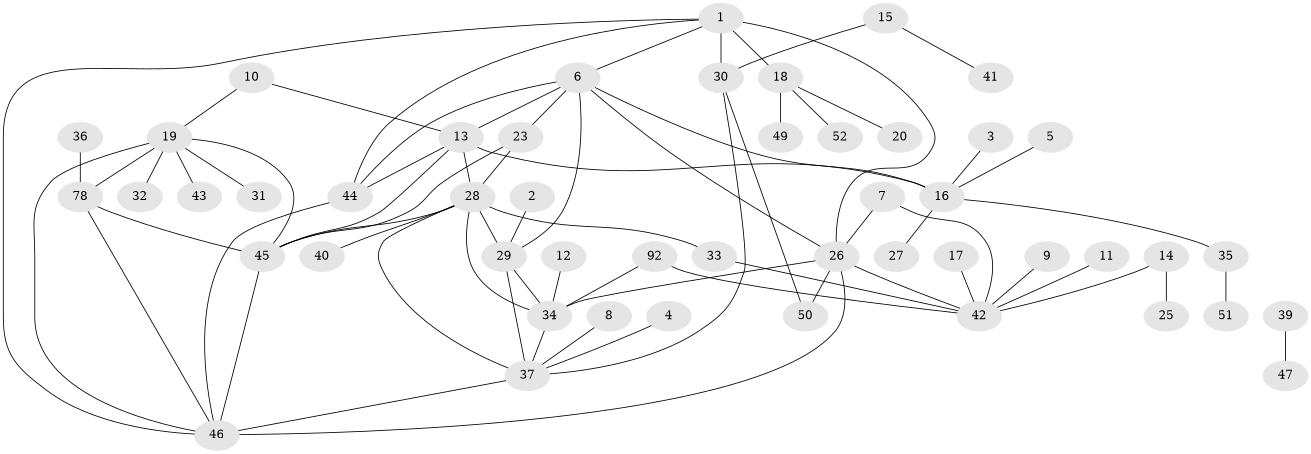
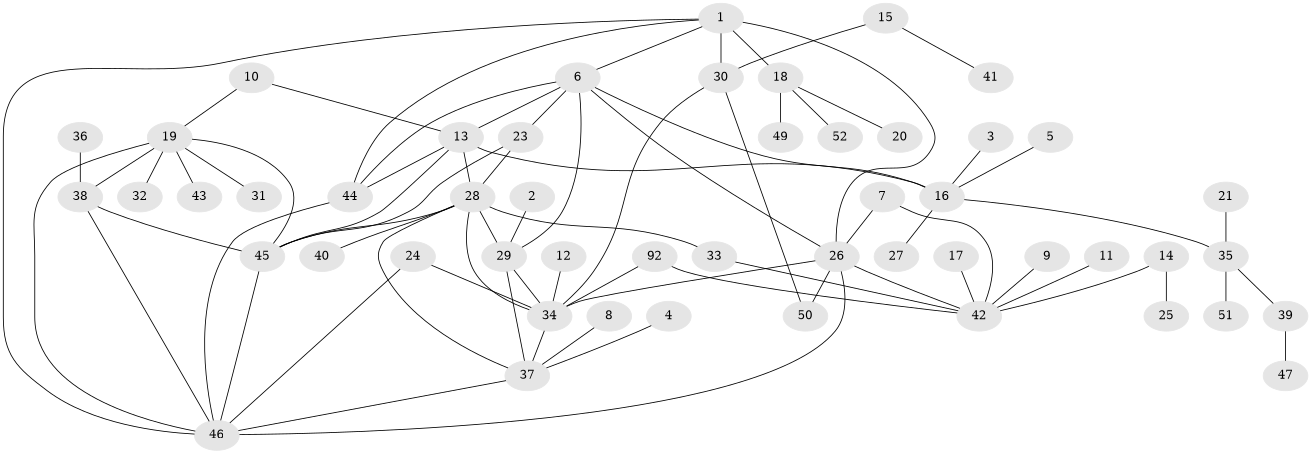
(80, 197) -> (80, 197)
none -> (1226, 197)
none -> (413, 257)
none -> (1256, 286)
(734, 296) -> (627, 191)
